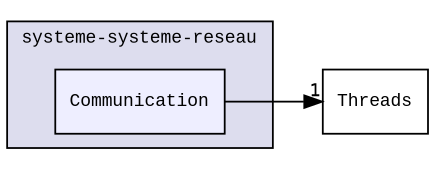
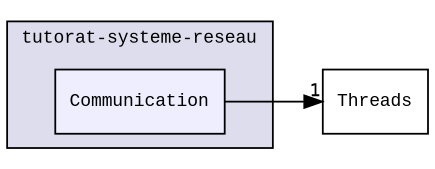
(140, 38) -> (140, 38)
